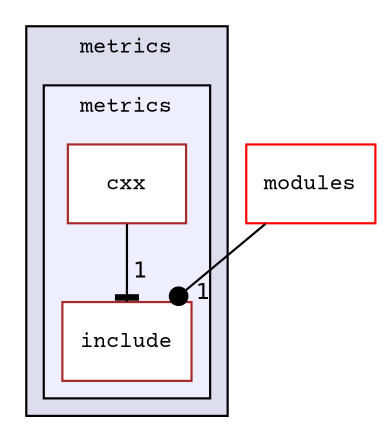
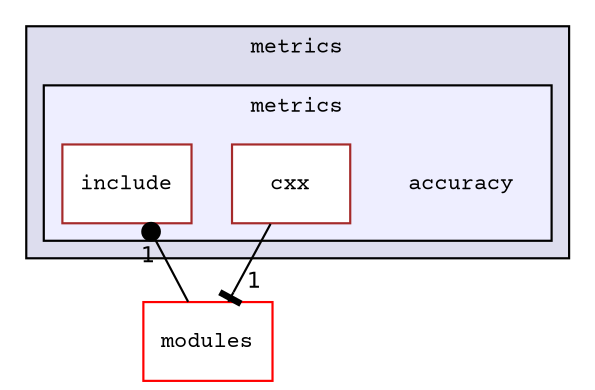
none -> (462, 184)
(127, 257) -> (245, 272)
